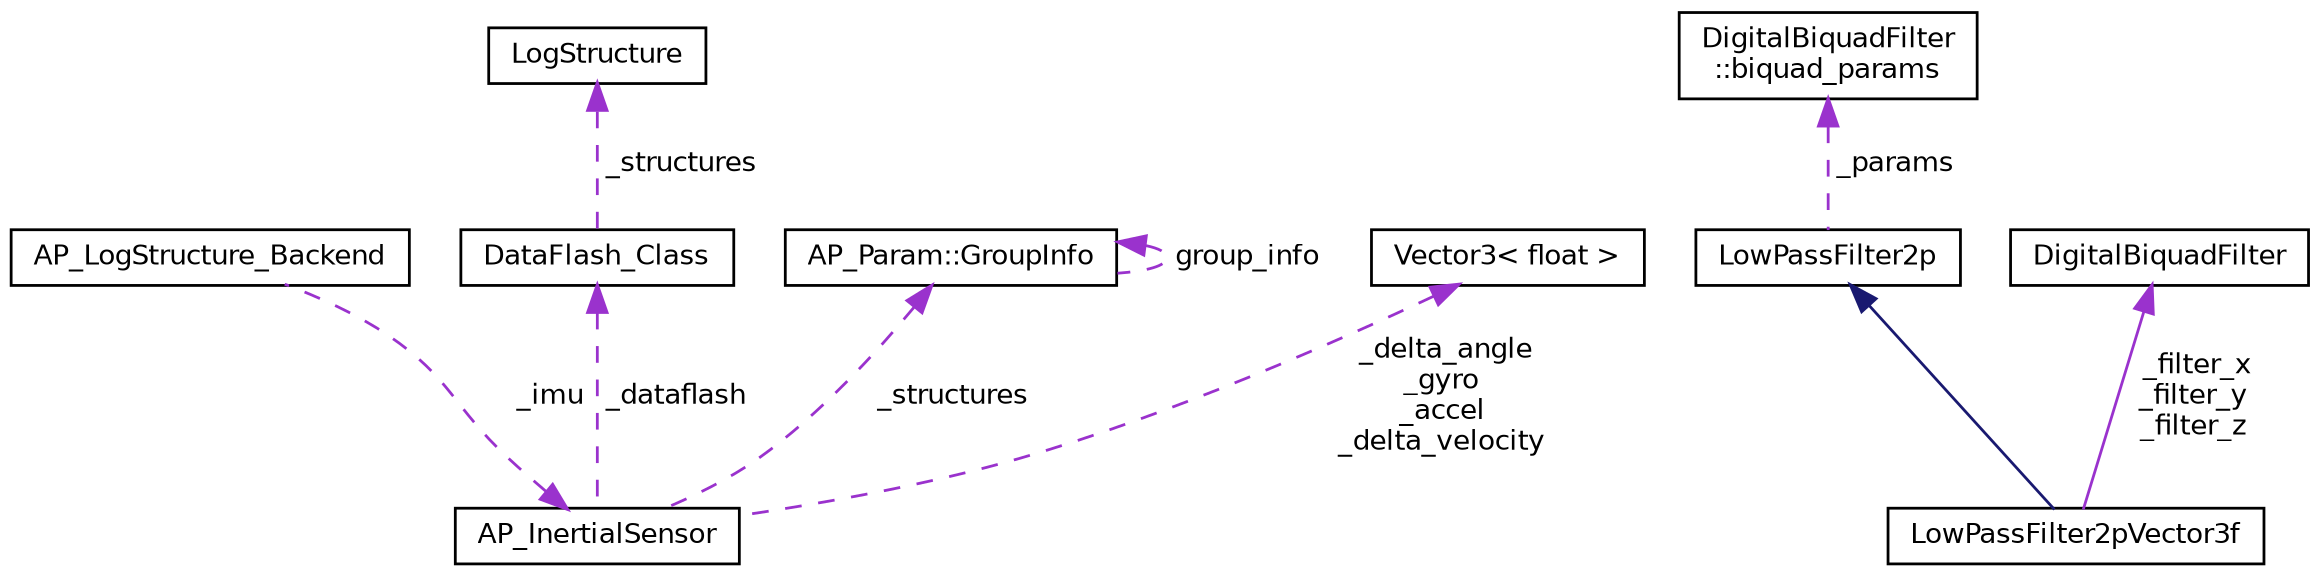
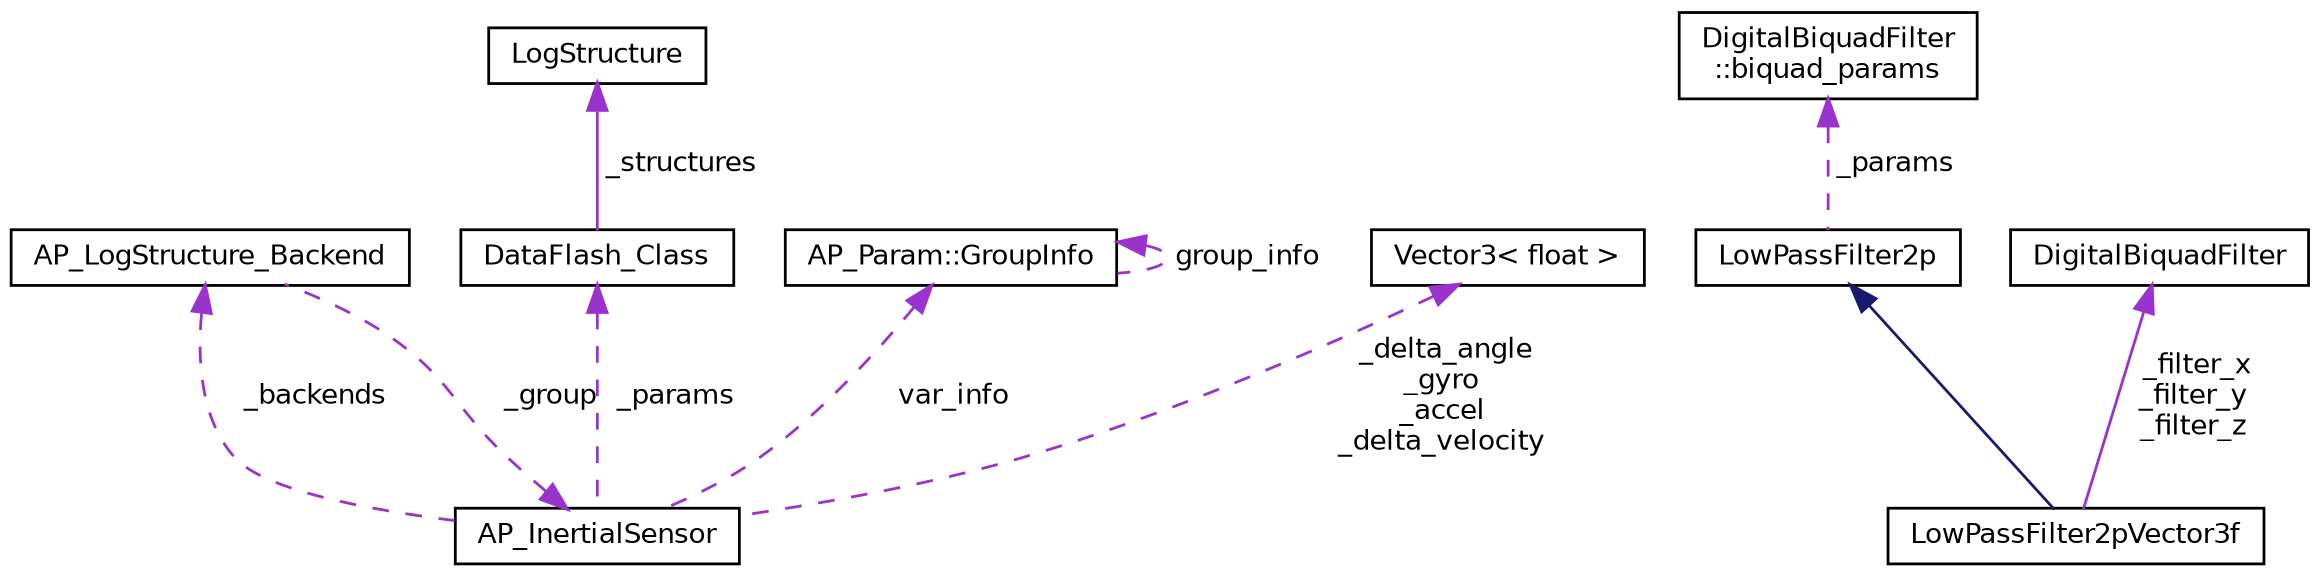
(597, 171) -> (597, 171)
(547, 397) -> (547, 397)
(673, 397) -> (673, 397)
(950, 397) -> (950, 397)
none -> (268, 479)
